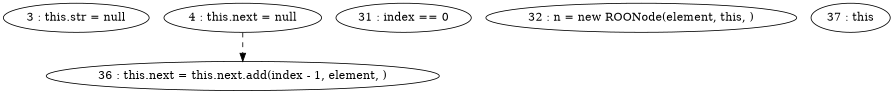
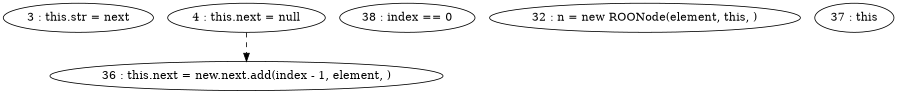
(76, 18) -> (78, 18)
(404, 18) -> (407, 18)
(243, 76) -> (246, 76)
